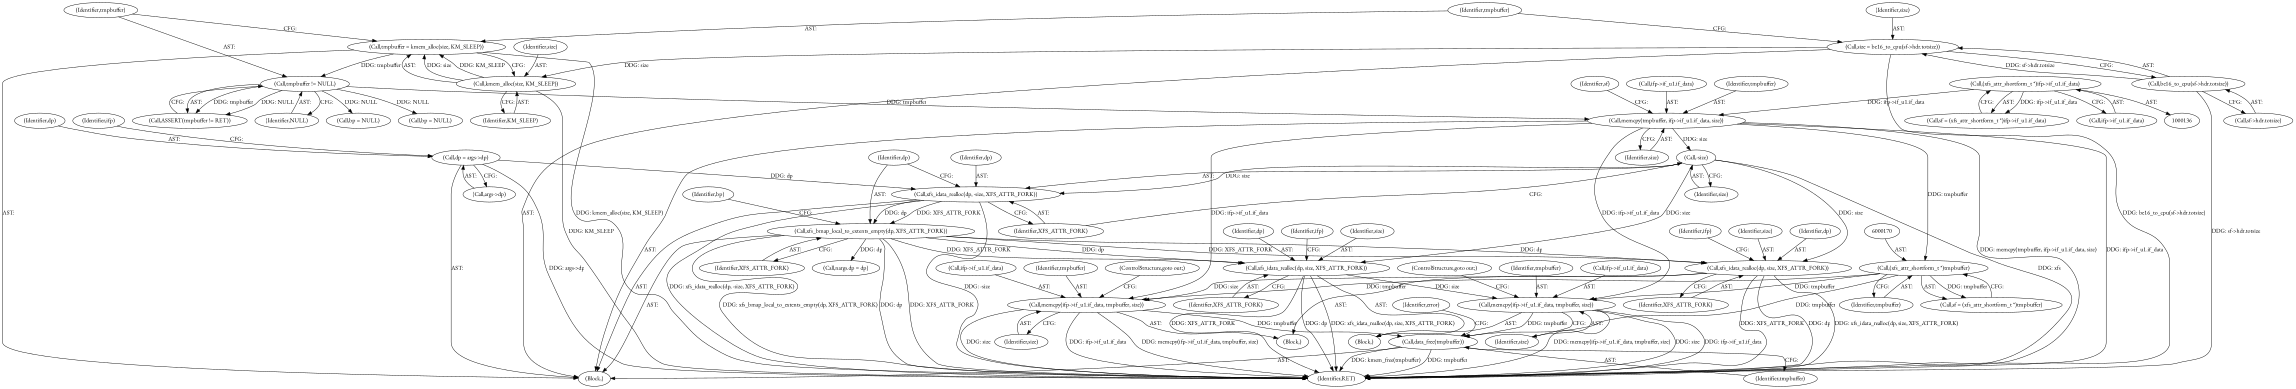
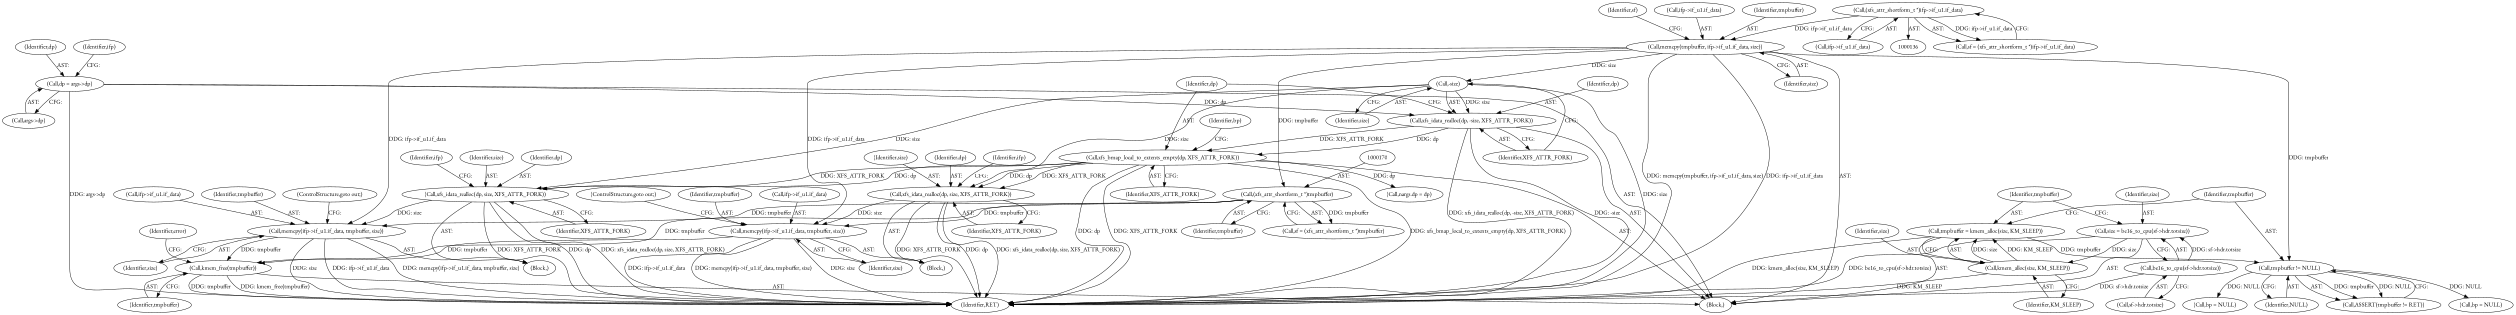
(966, 107) -> (2114, 62)
(1882, 231) -> (1377, 158)
(2049, 268) -> (1655, 194)
(1433, 342) -> (223, 268)
